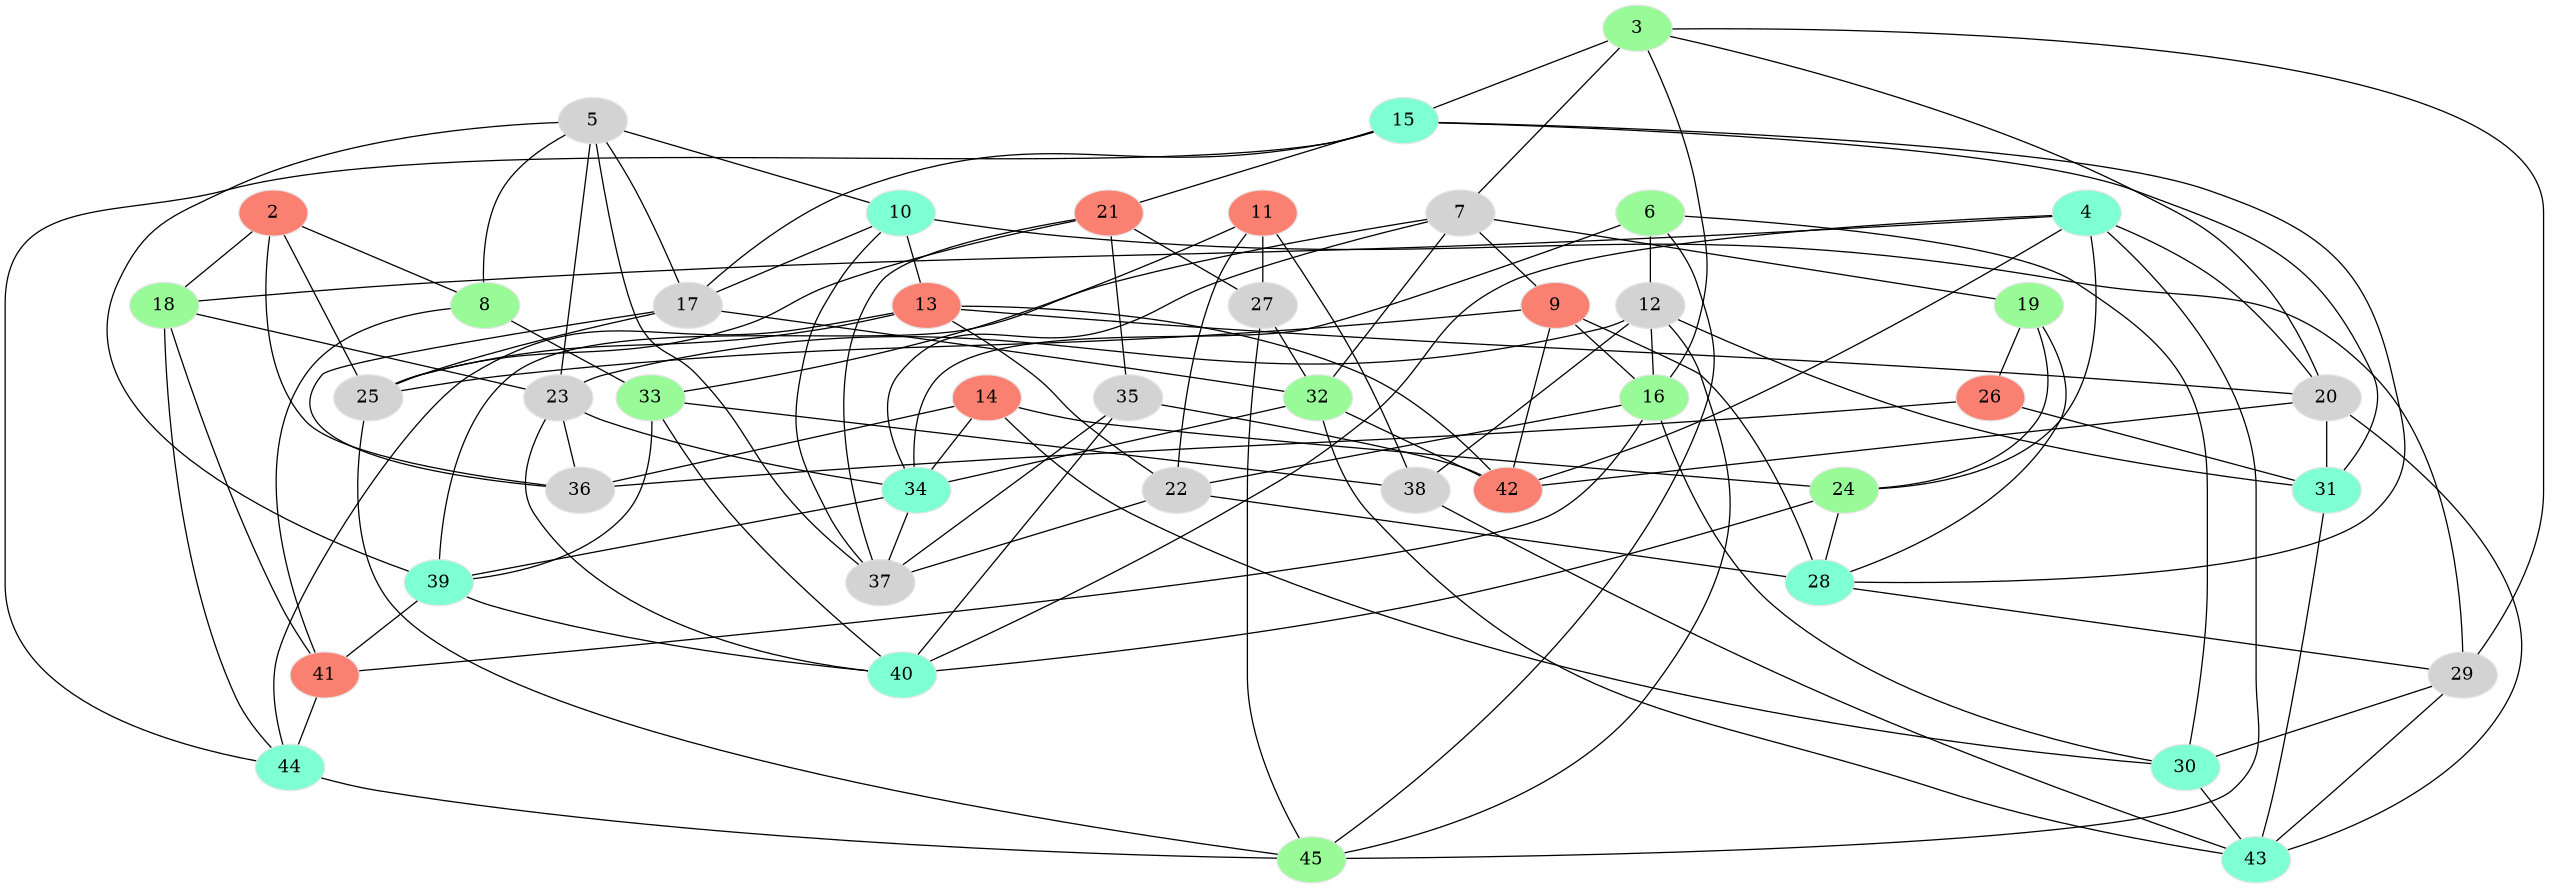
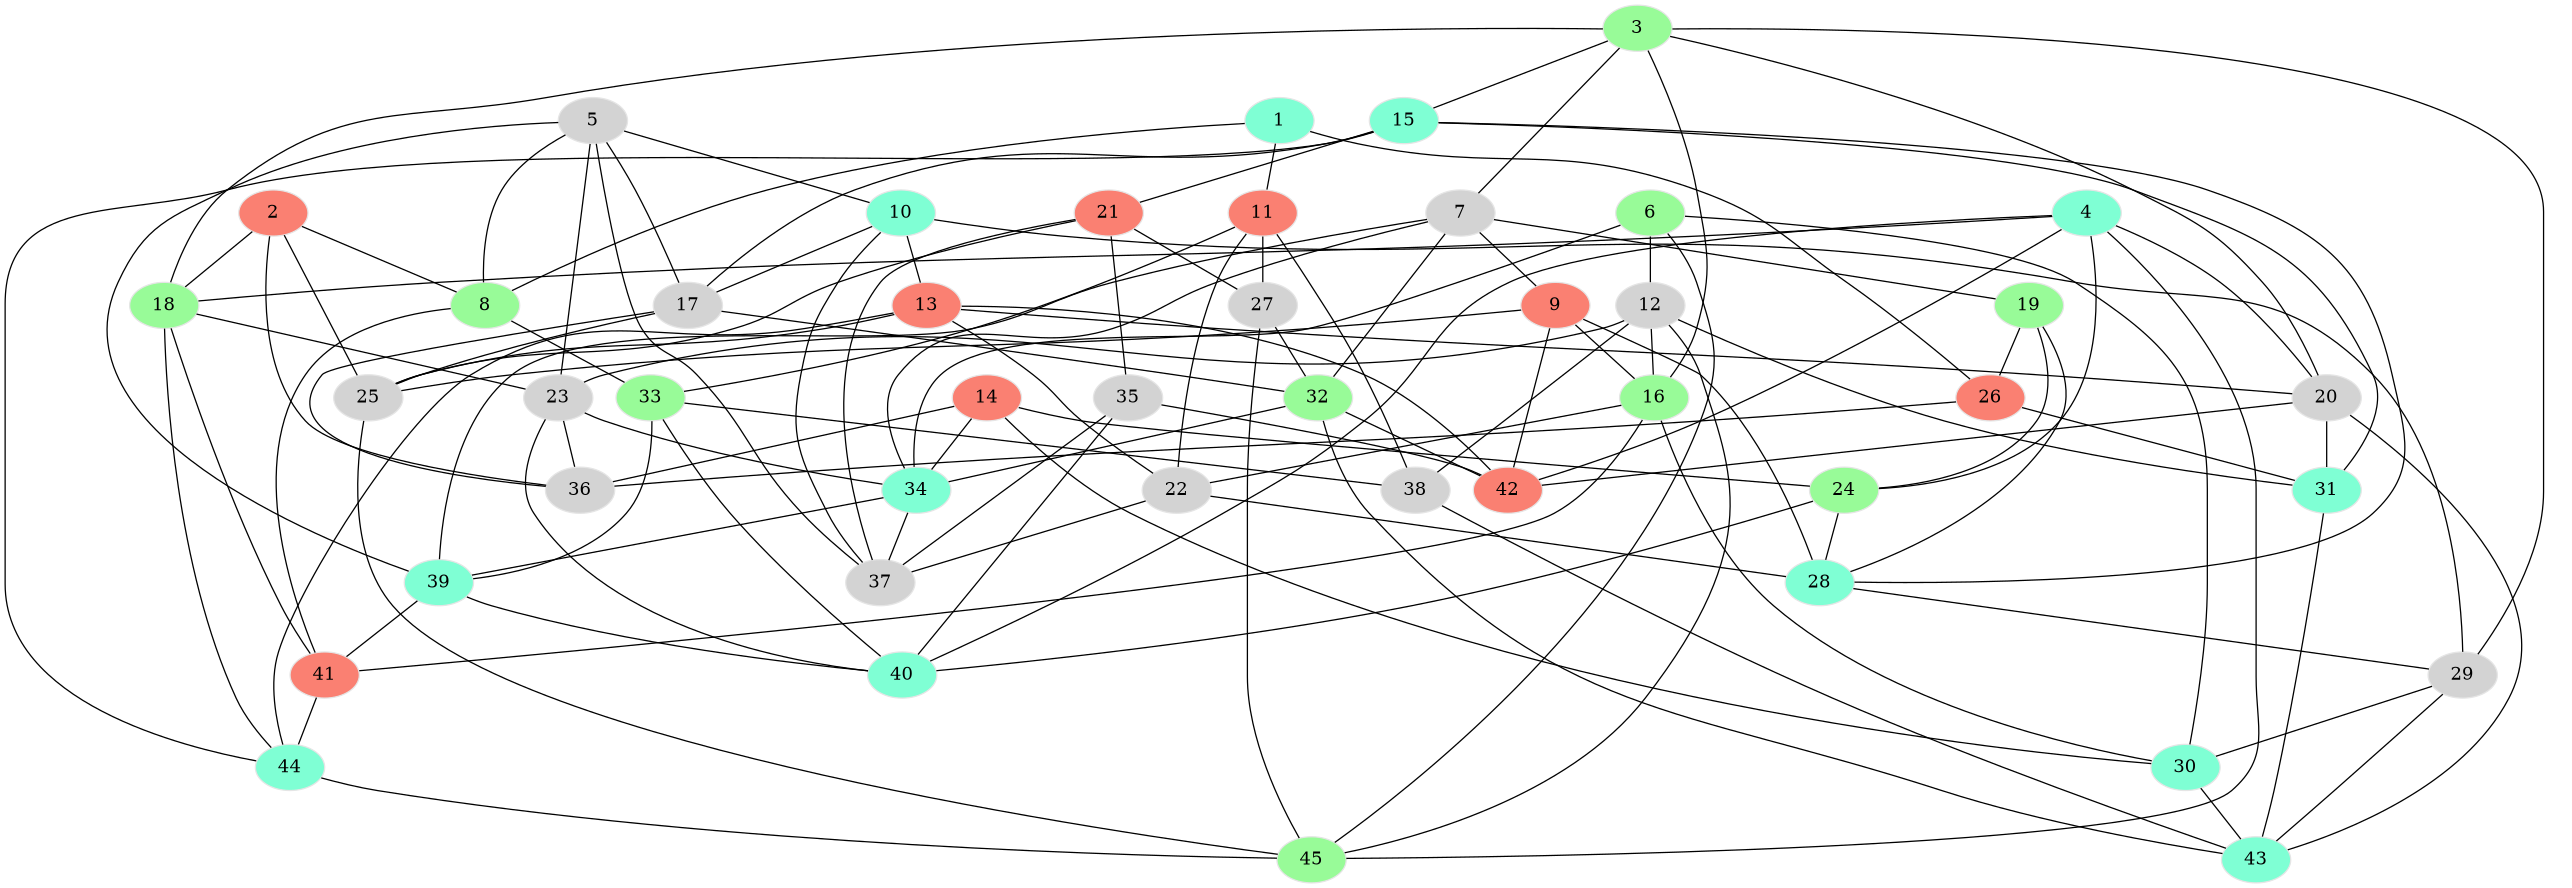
none -> (850, 58)
none -> (1279, 121)
